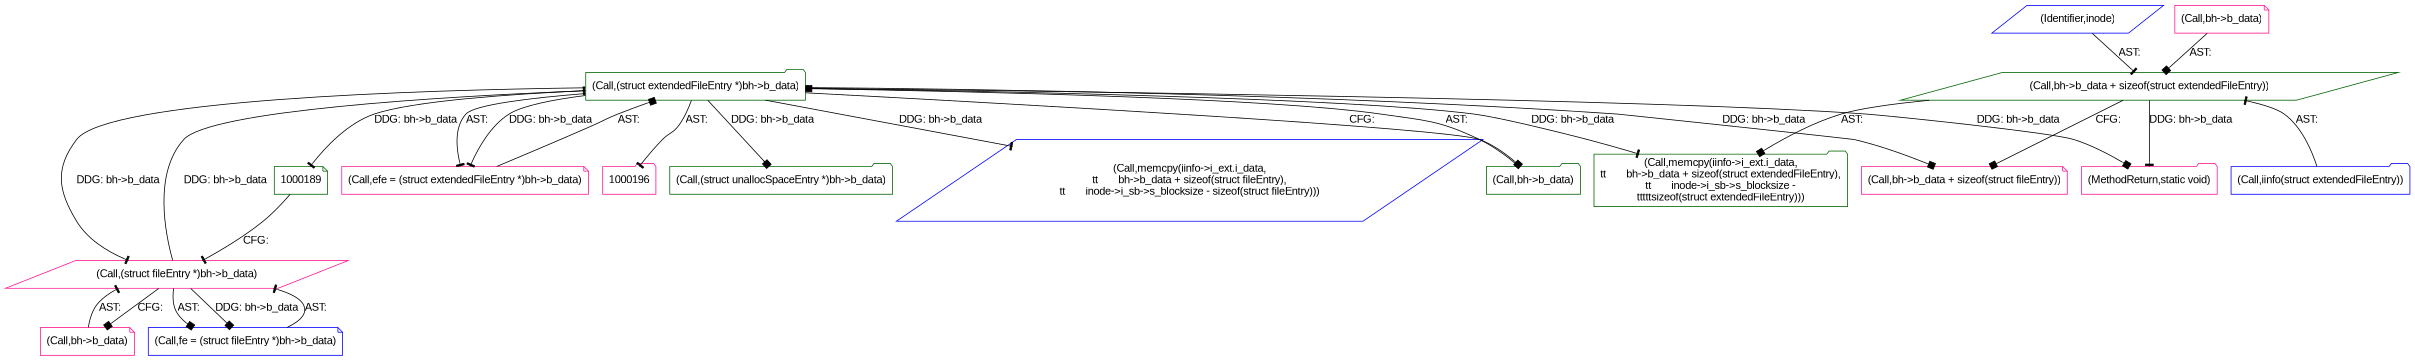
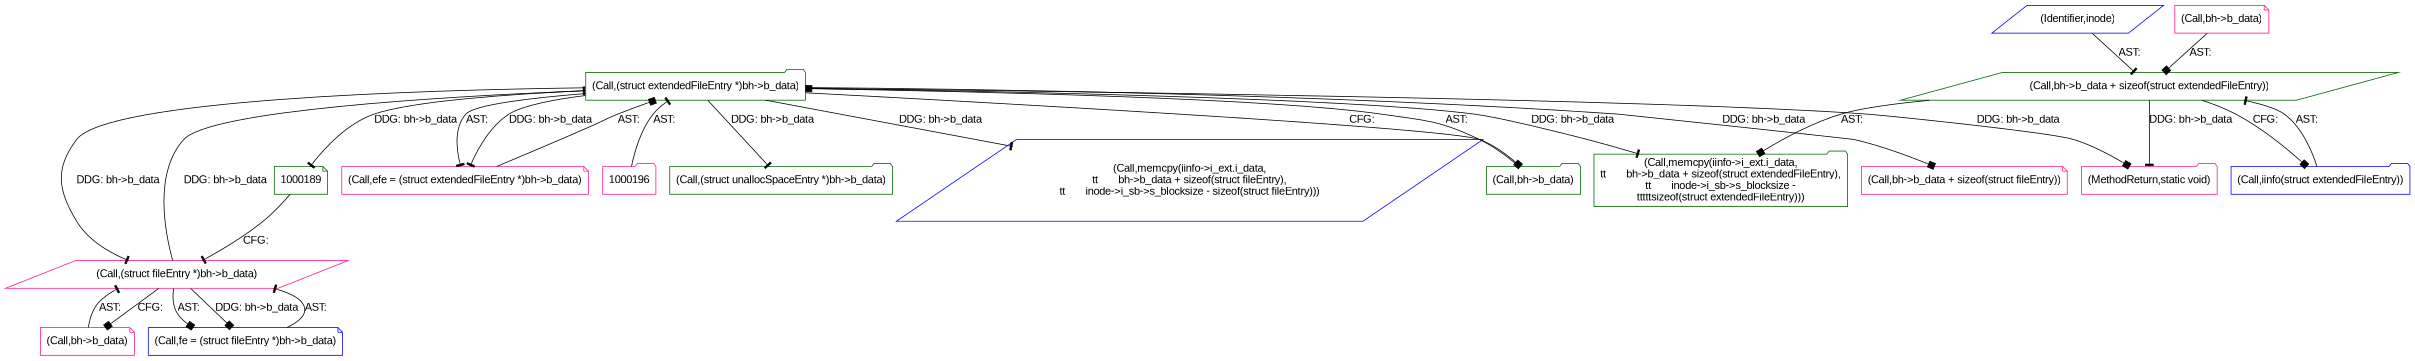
(737, 132) -> (737, 132)
(2060, 132) -> (2255, 125)
(670, 134) -> (643, 131)
